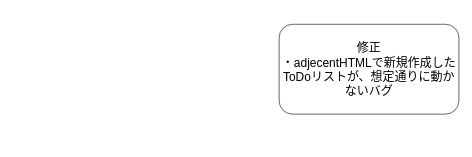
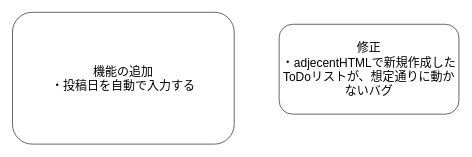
none -> (123, 78)
